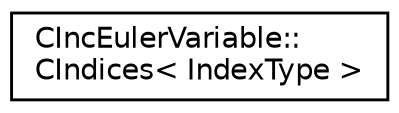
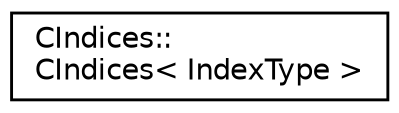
(200, 56) -> (200, 56)
